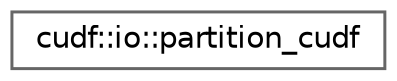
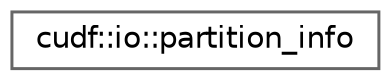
(198, 40) -> (195, 40)
